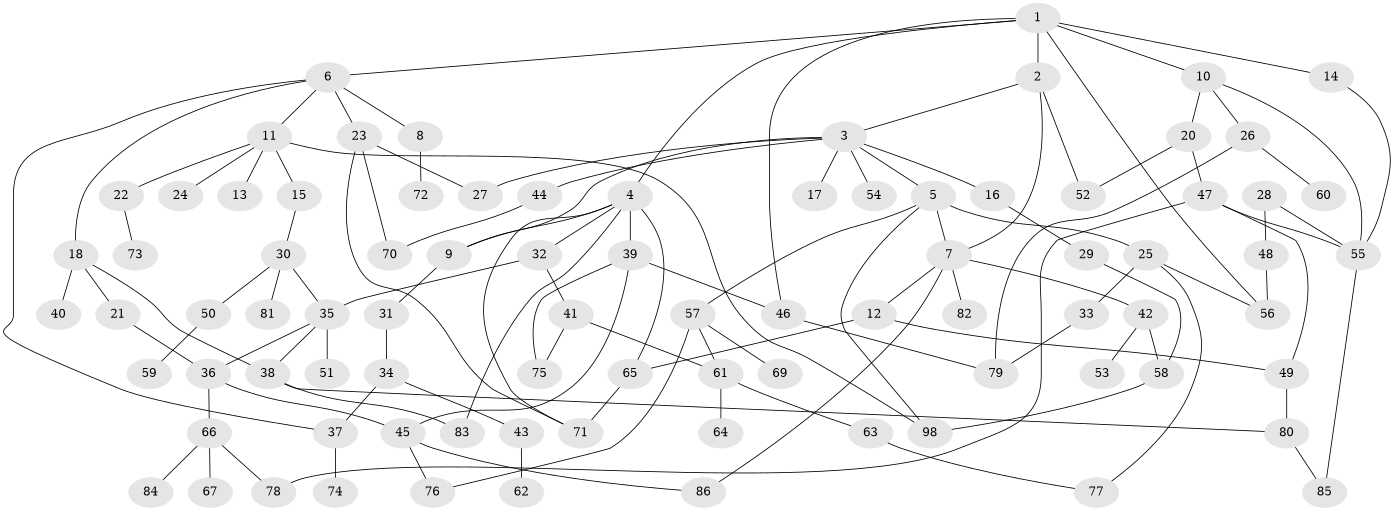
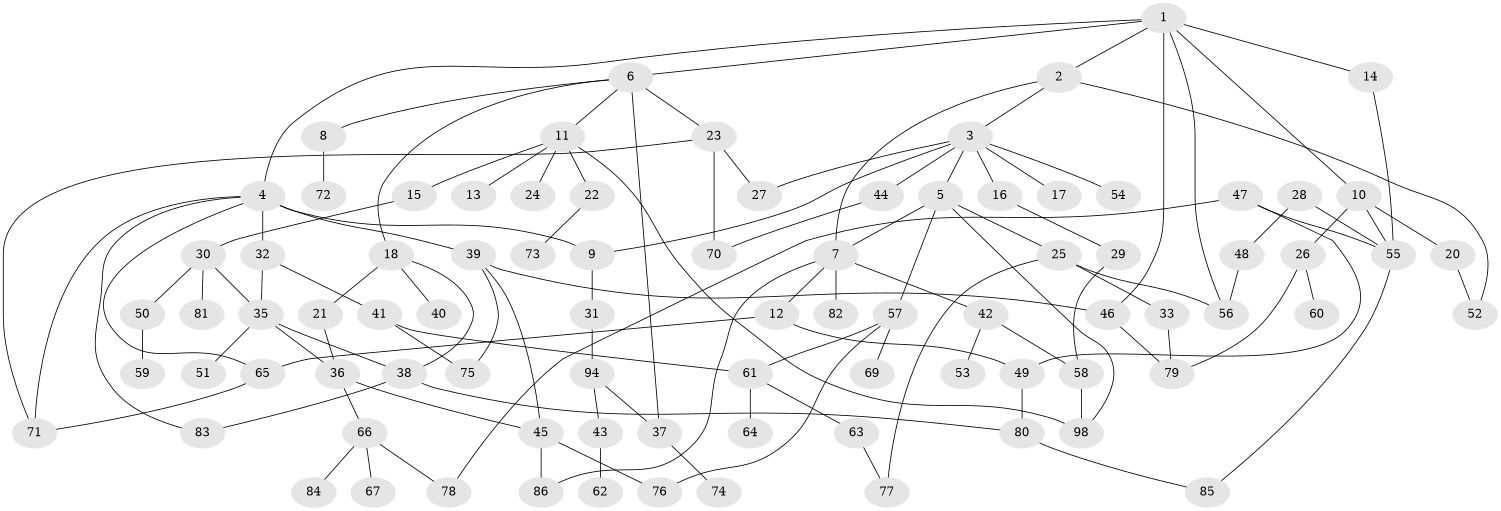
(1196, 162) -> none
(386, 374) -> (592, 374)
